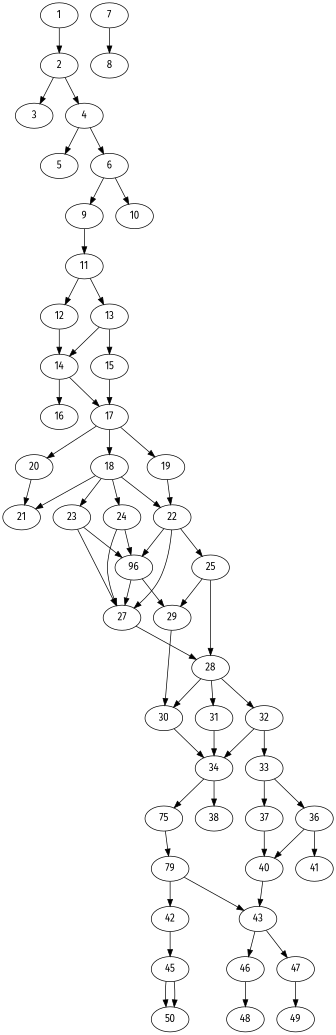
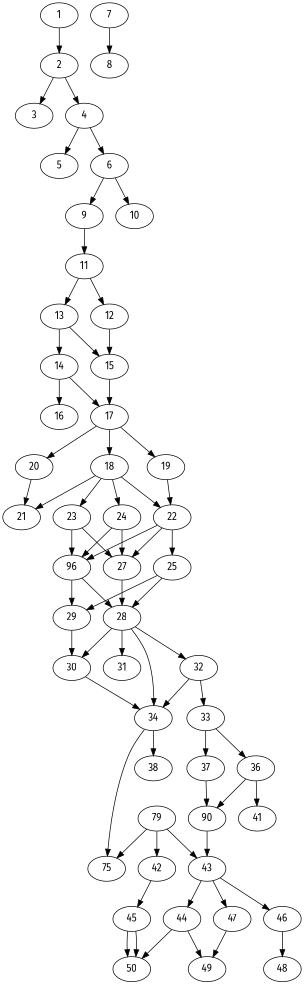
(59, 338) -> (109, 338)
(129, 589) -> (94, 590)
(214, 740) -> (149, 661)
(167, 840) -> (134, 841)
(264, 869) -> (207, 819)
none -> (182, 919)
